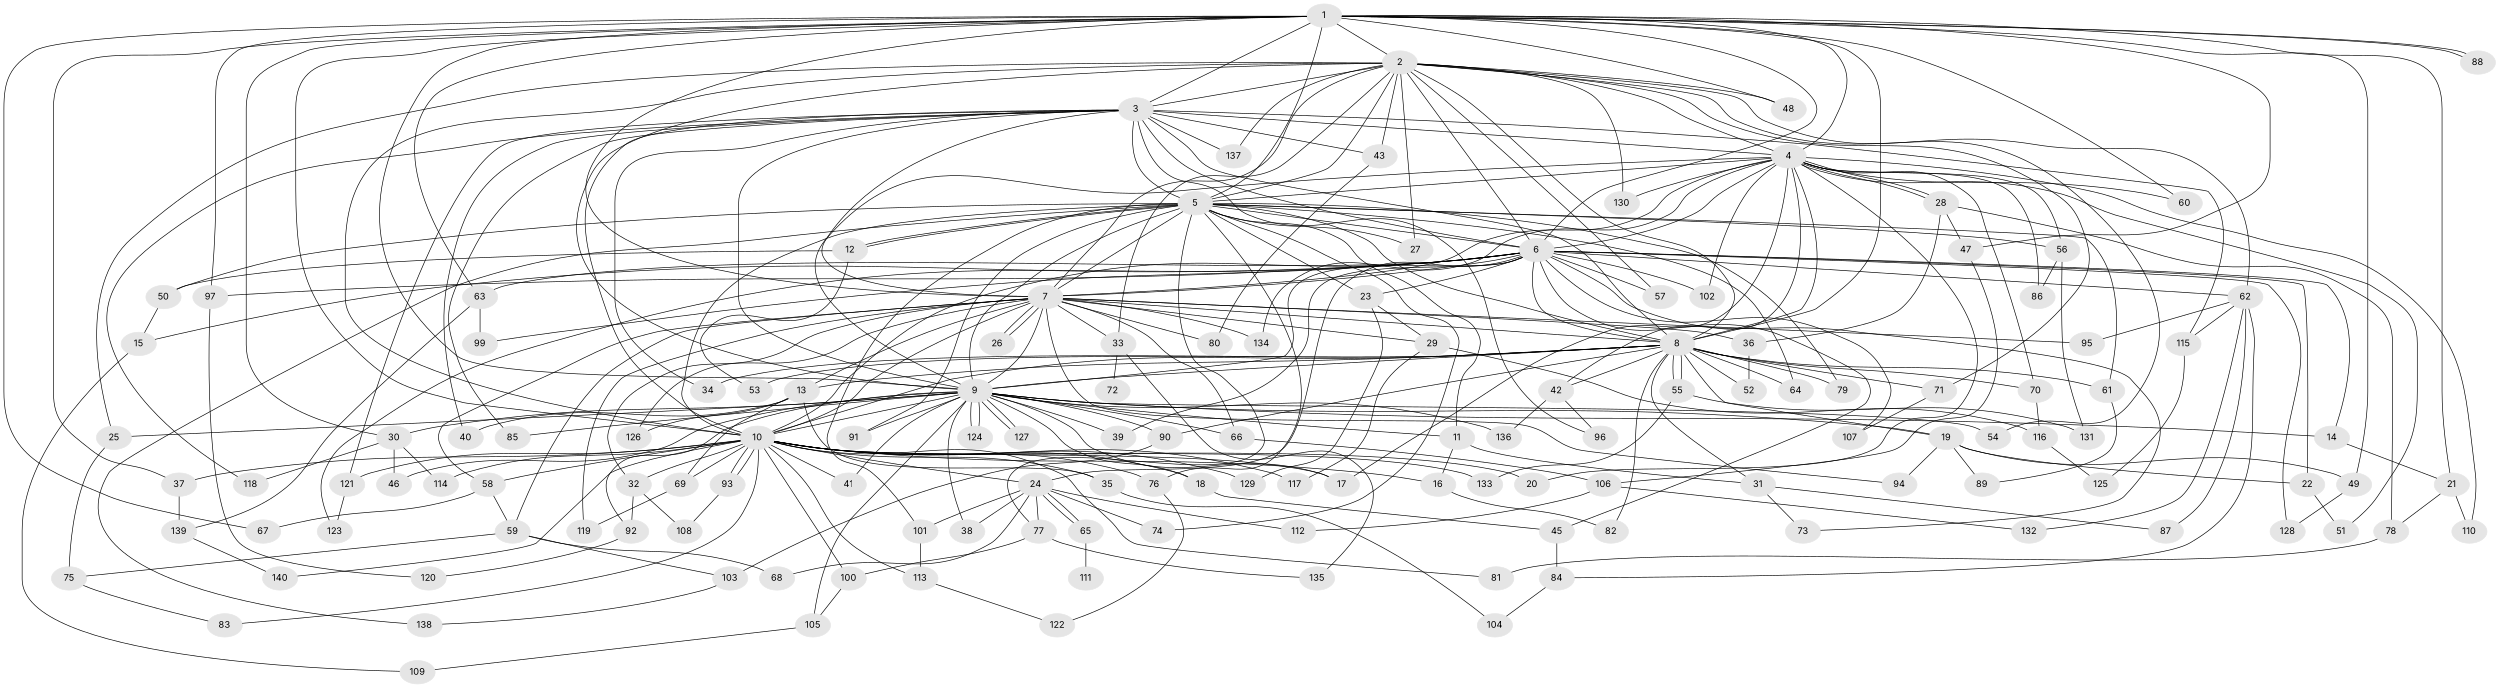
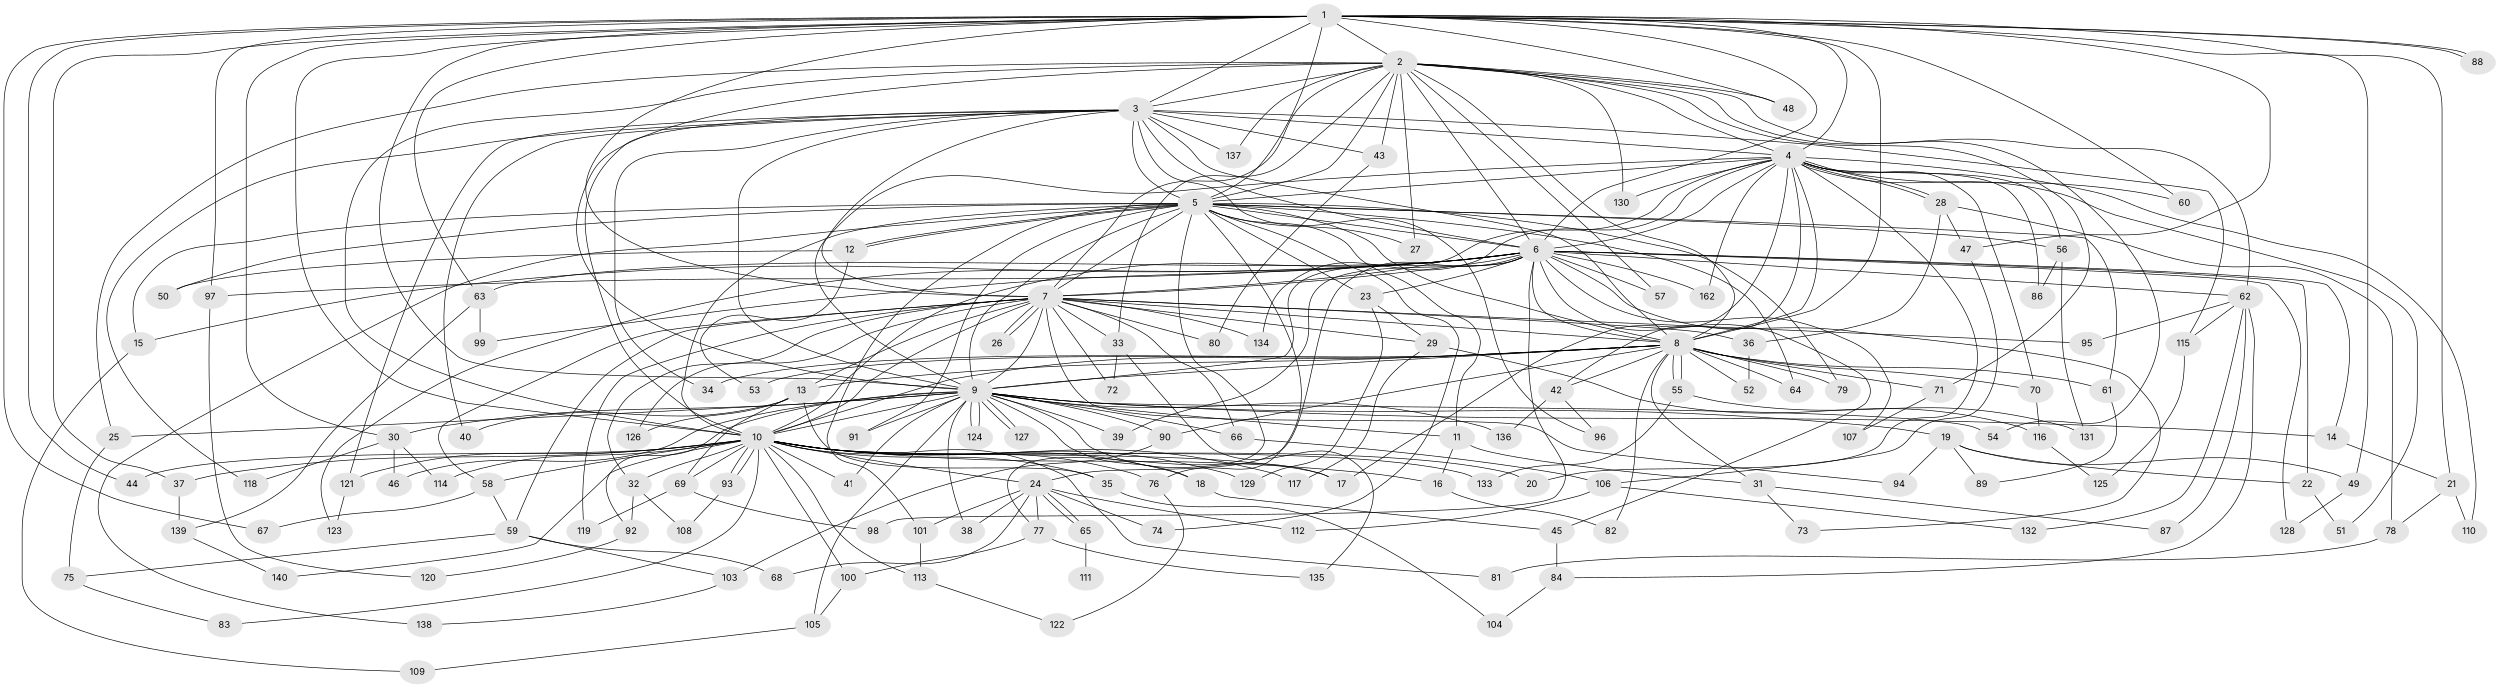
(1707, 297) -> (1707, 297)
(151, 321) -> (627, 211)
none -> (1079, 344)
(1796, 414) -> none
(513, 438) -> none
none -> (132, 485)
none -> (874, 532)
